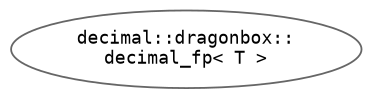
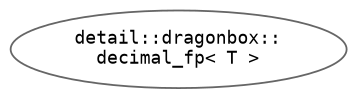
(186, 49) -> (179, 49)
